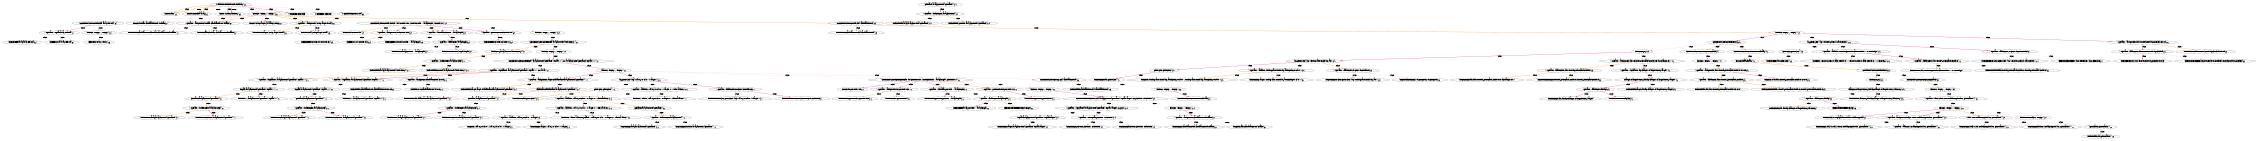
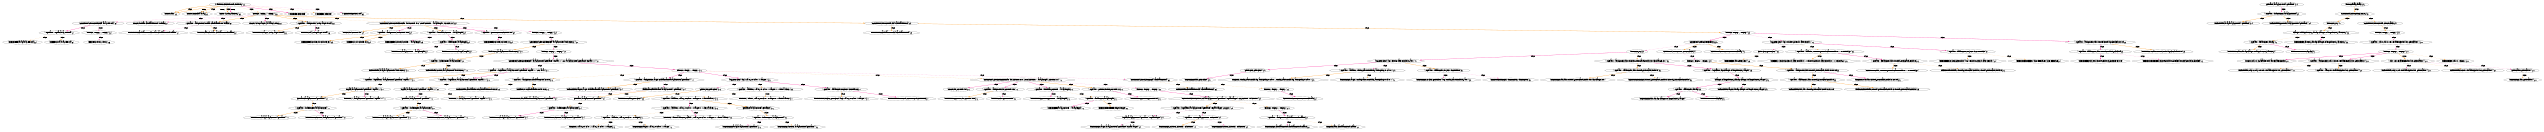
(356, 37) -> (356, 37)
(500, 38) -> (500, 38)
(1748, 56) -> none
(1227, 122) -> (1320, 122)
